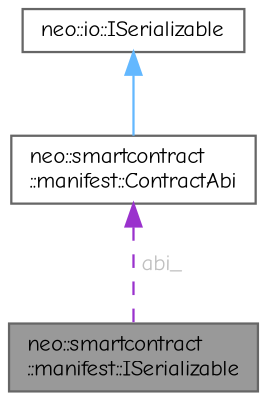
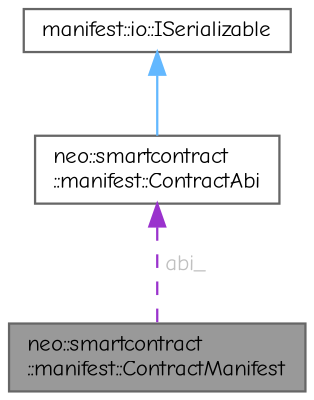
(133, 31) -> (157, 31)
(133, 357) -> (157, 357)
